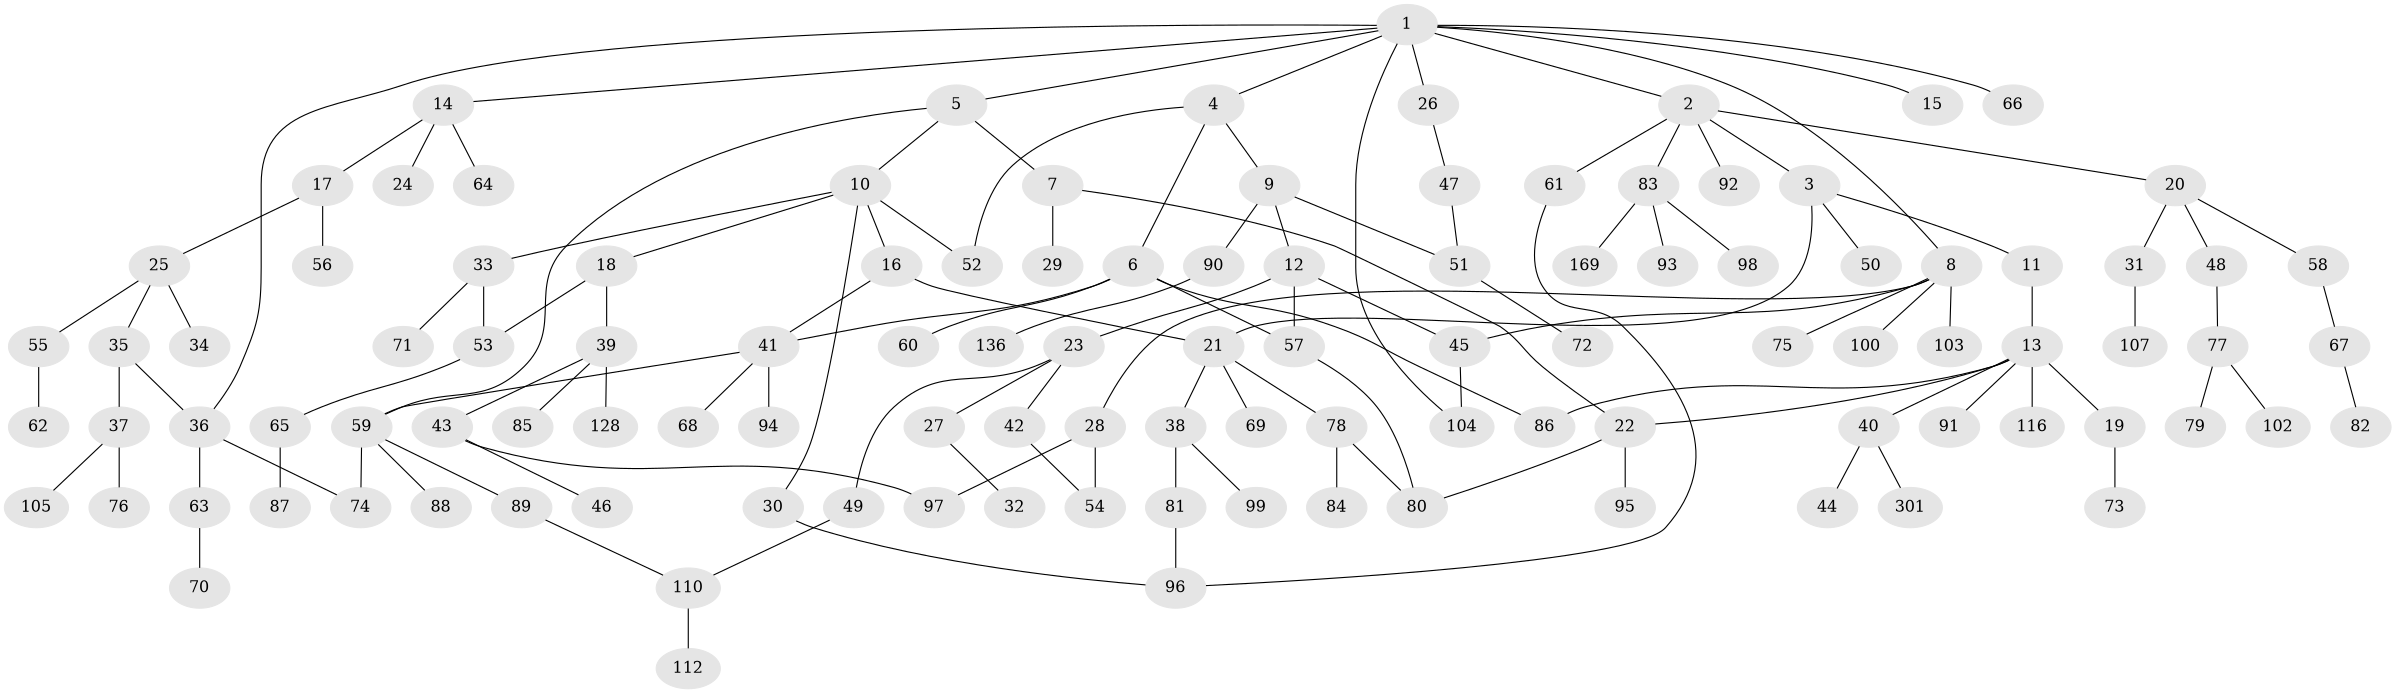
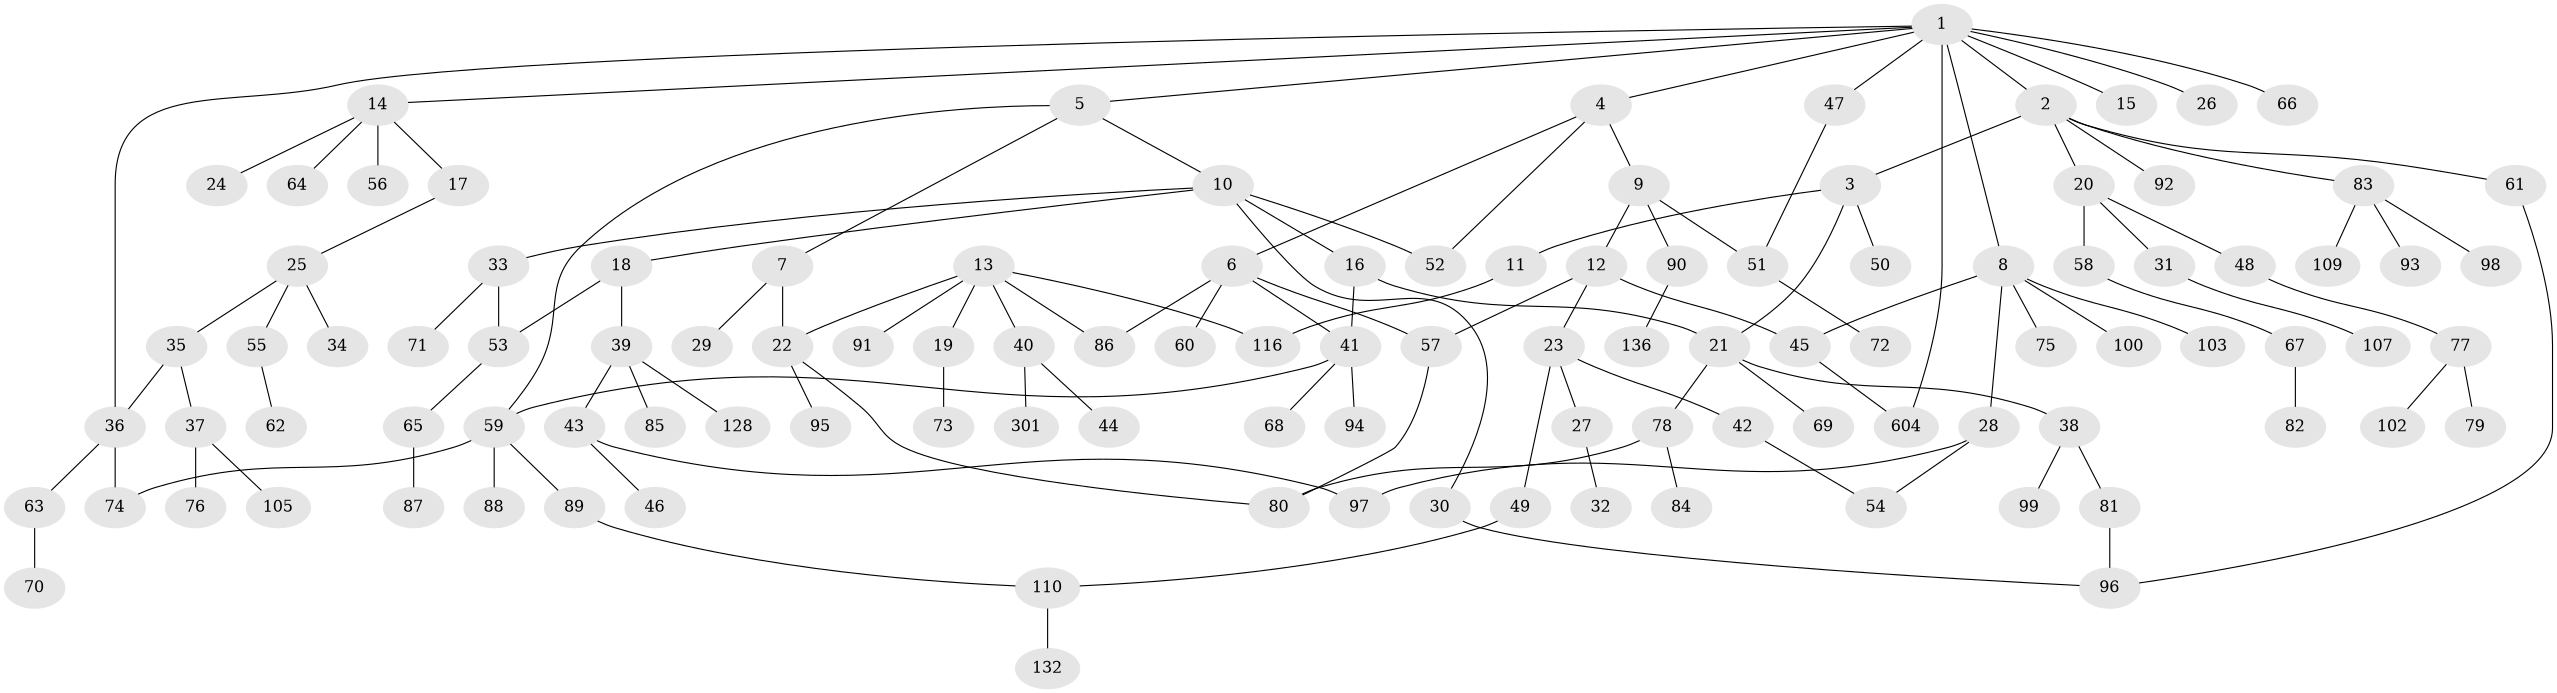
(1439, 145) -> (1888, 65)
(323, 226) -> (378, 145)
(1585, 266) -> (2328, 266)
(2032, 306) -> (1393, 307)
(1462, 427) -> (1906, 427)
(688, 669) -> (1048, 669)
